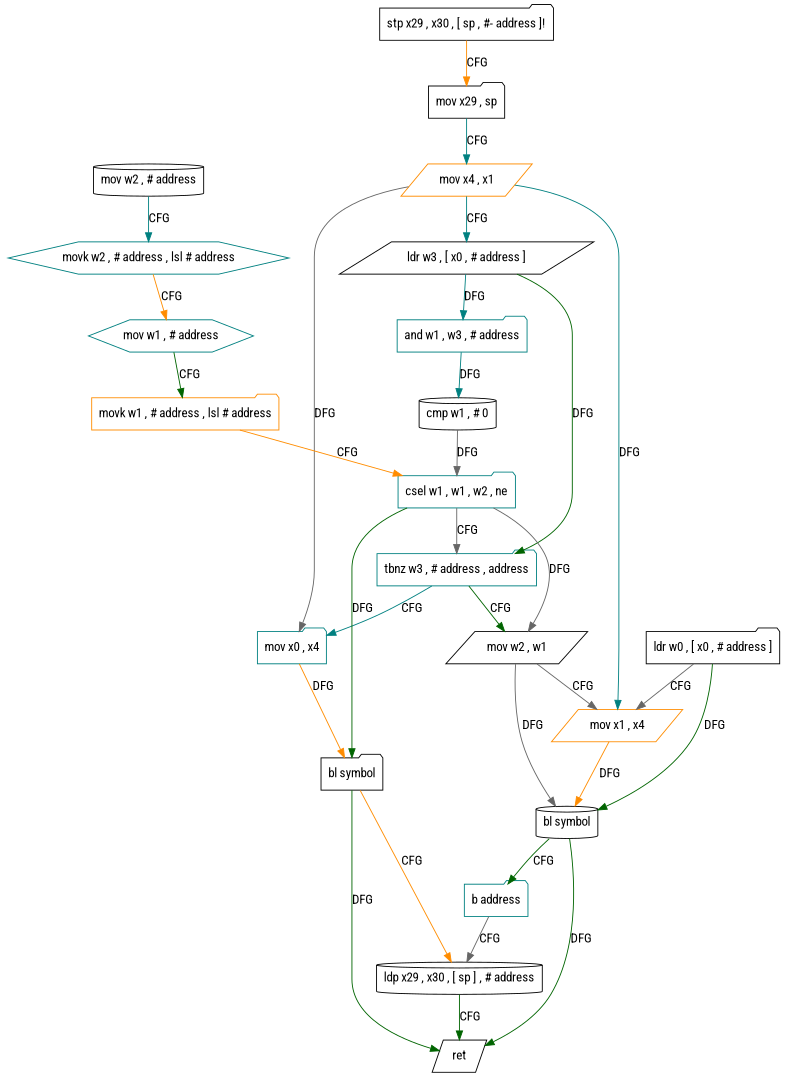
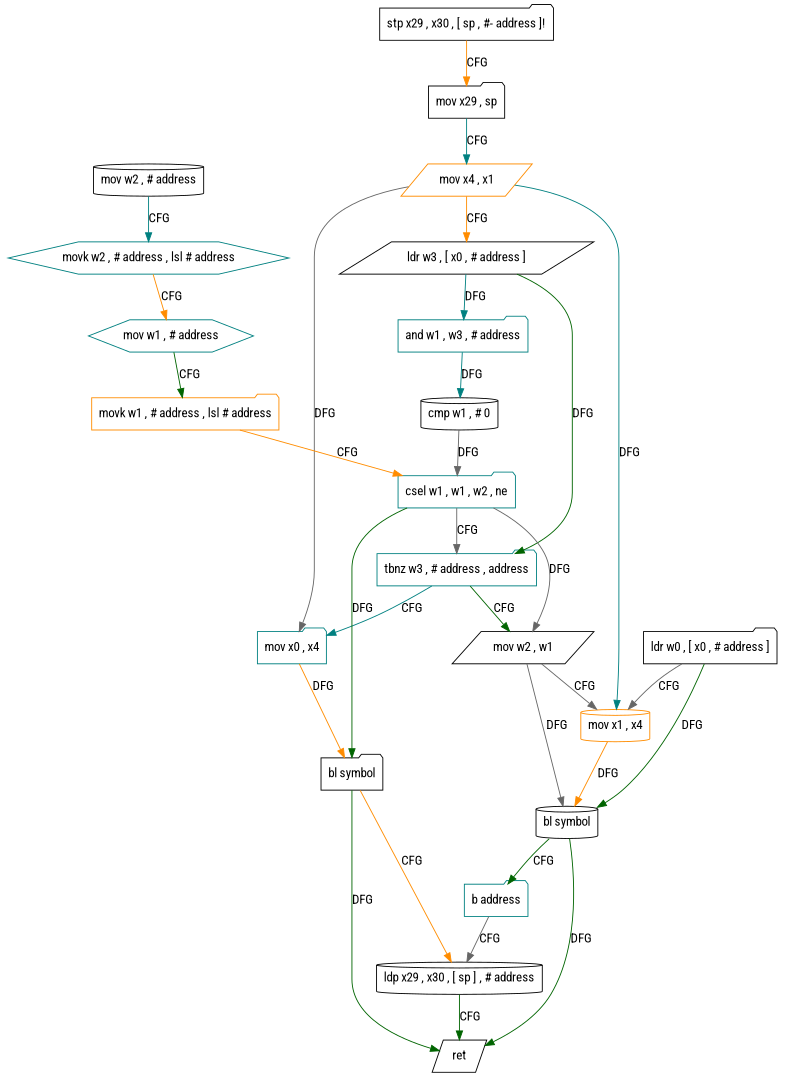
(467, 215) -> (467, 215)
(617, 726) -> (615, 726)
